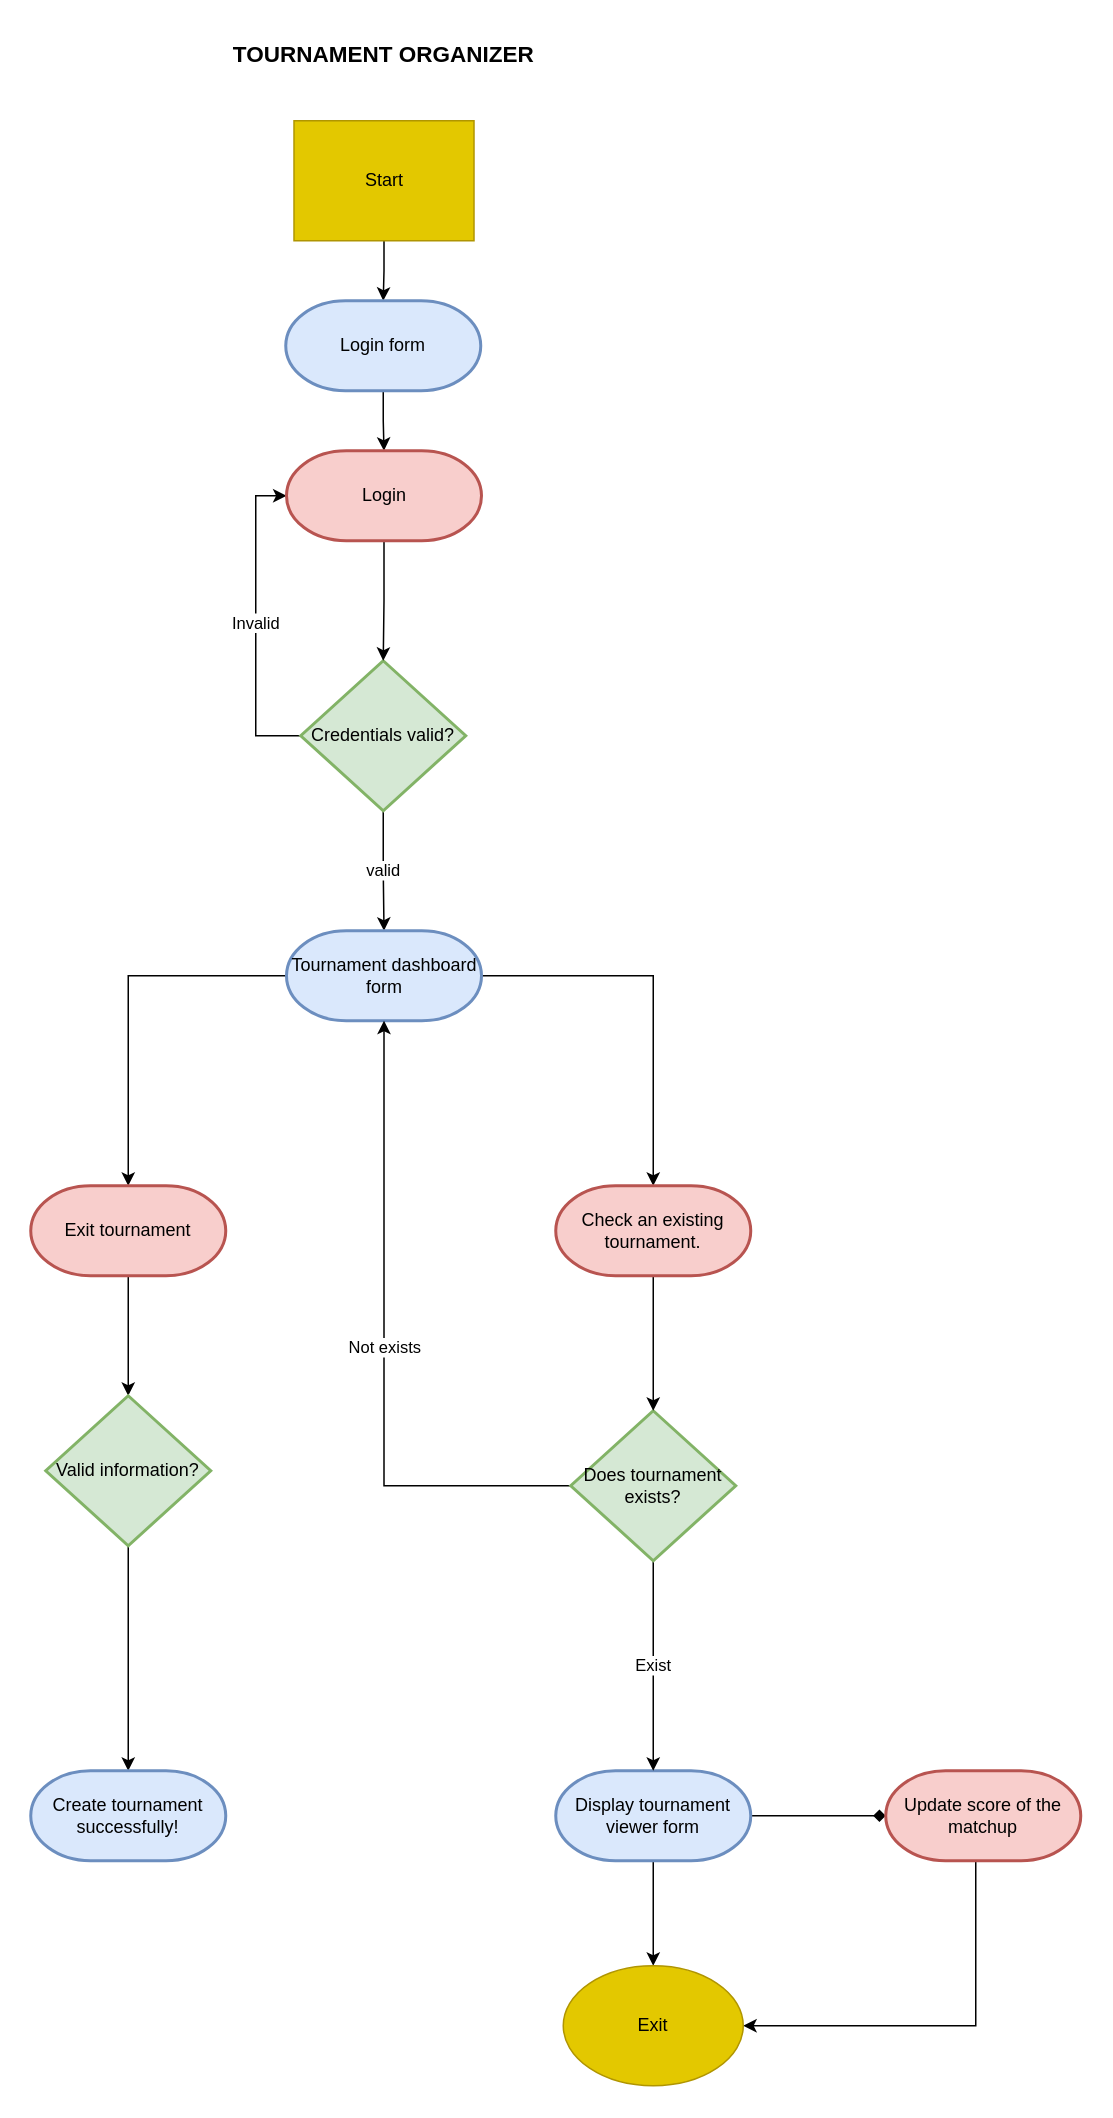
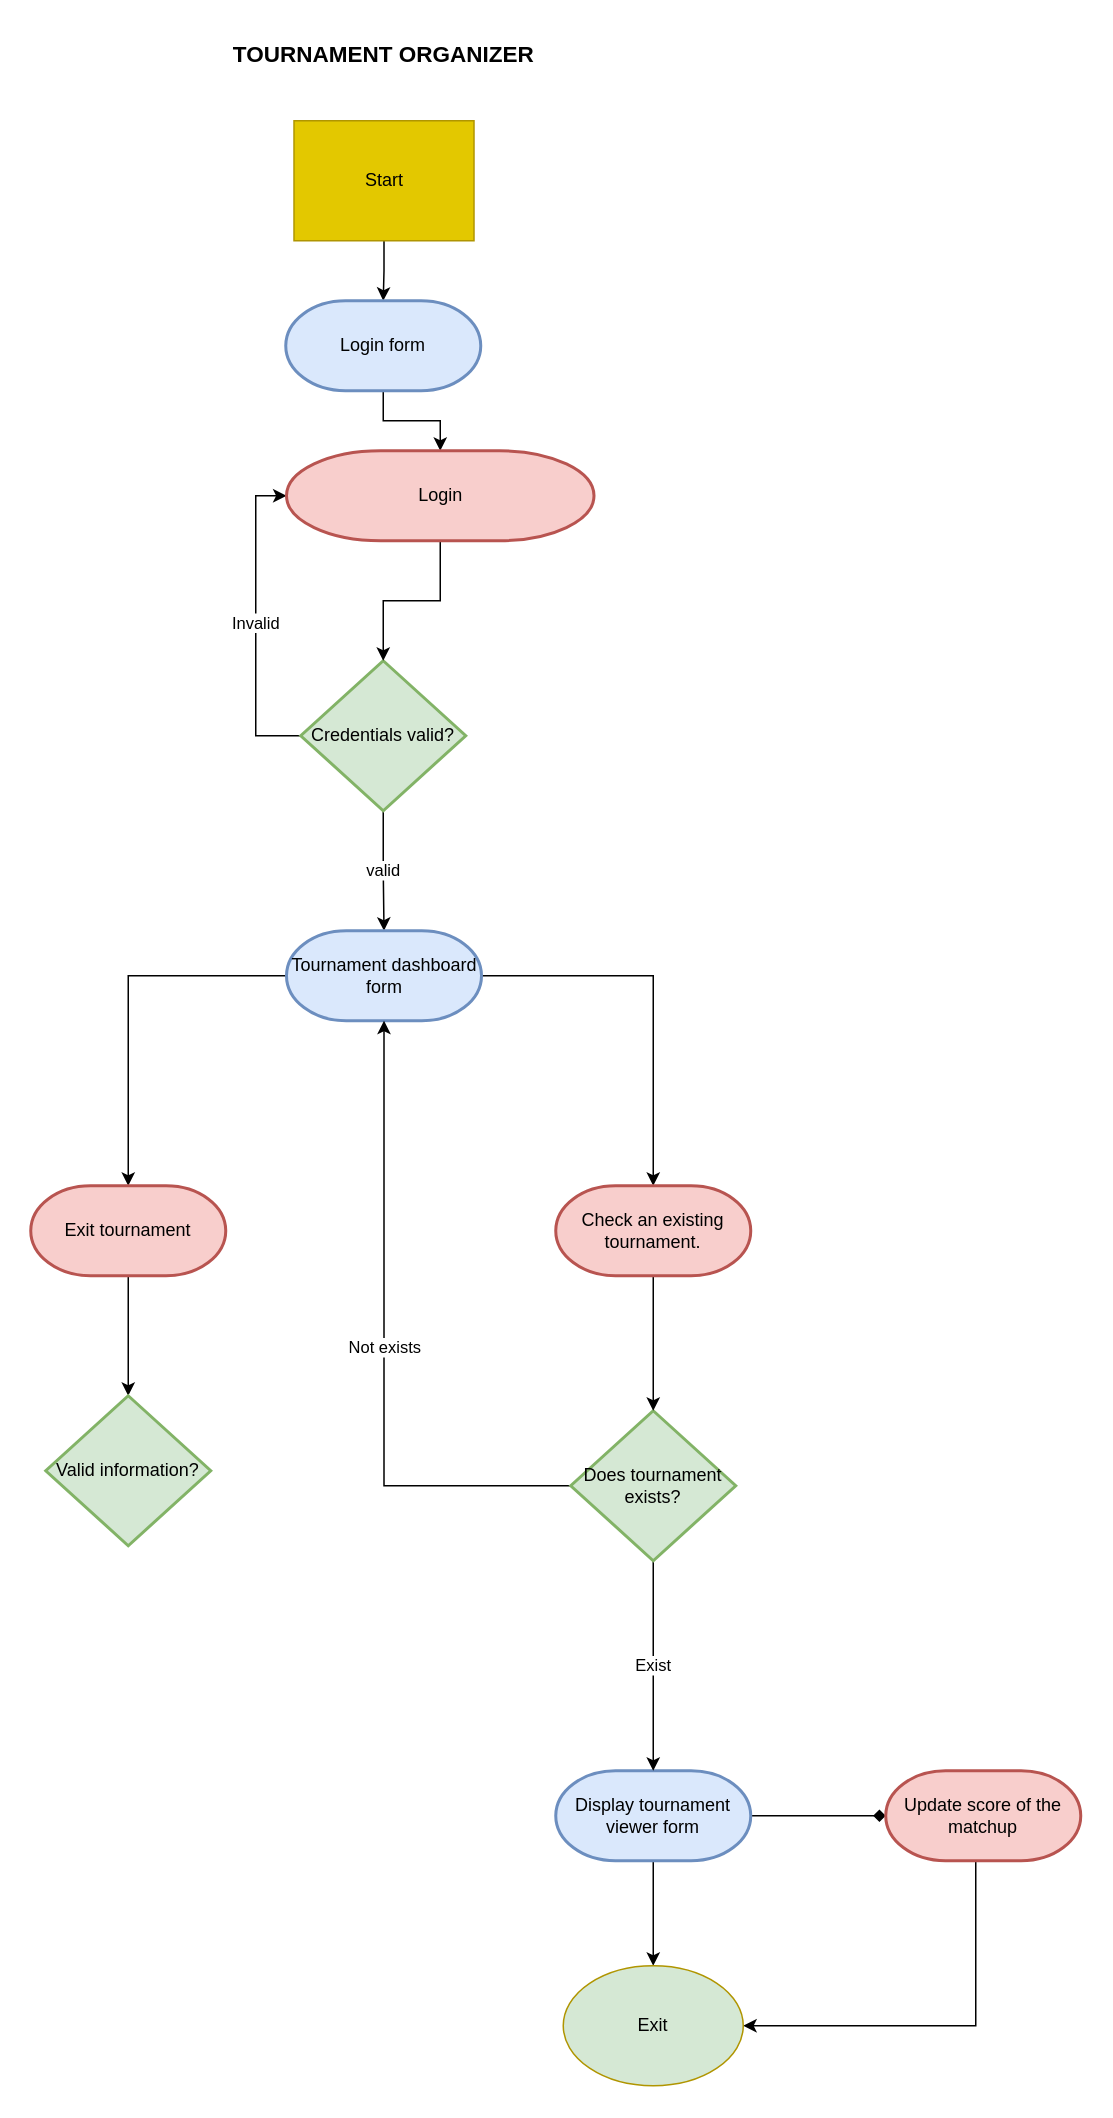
(384, 496) -> (440, 496)
(128, 1653) -> none
(128, 1816) -> none
(653, 2026) -> (653, 2026)
